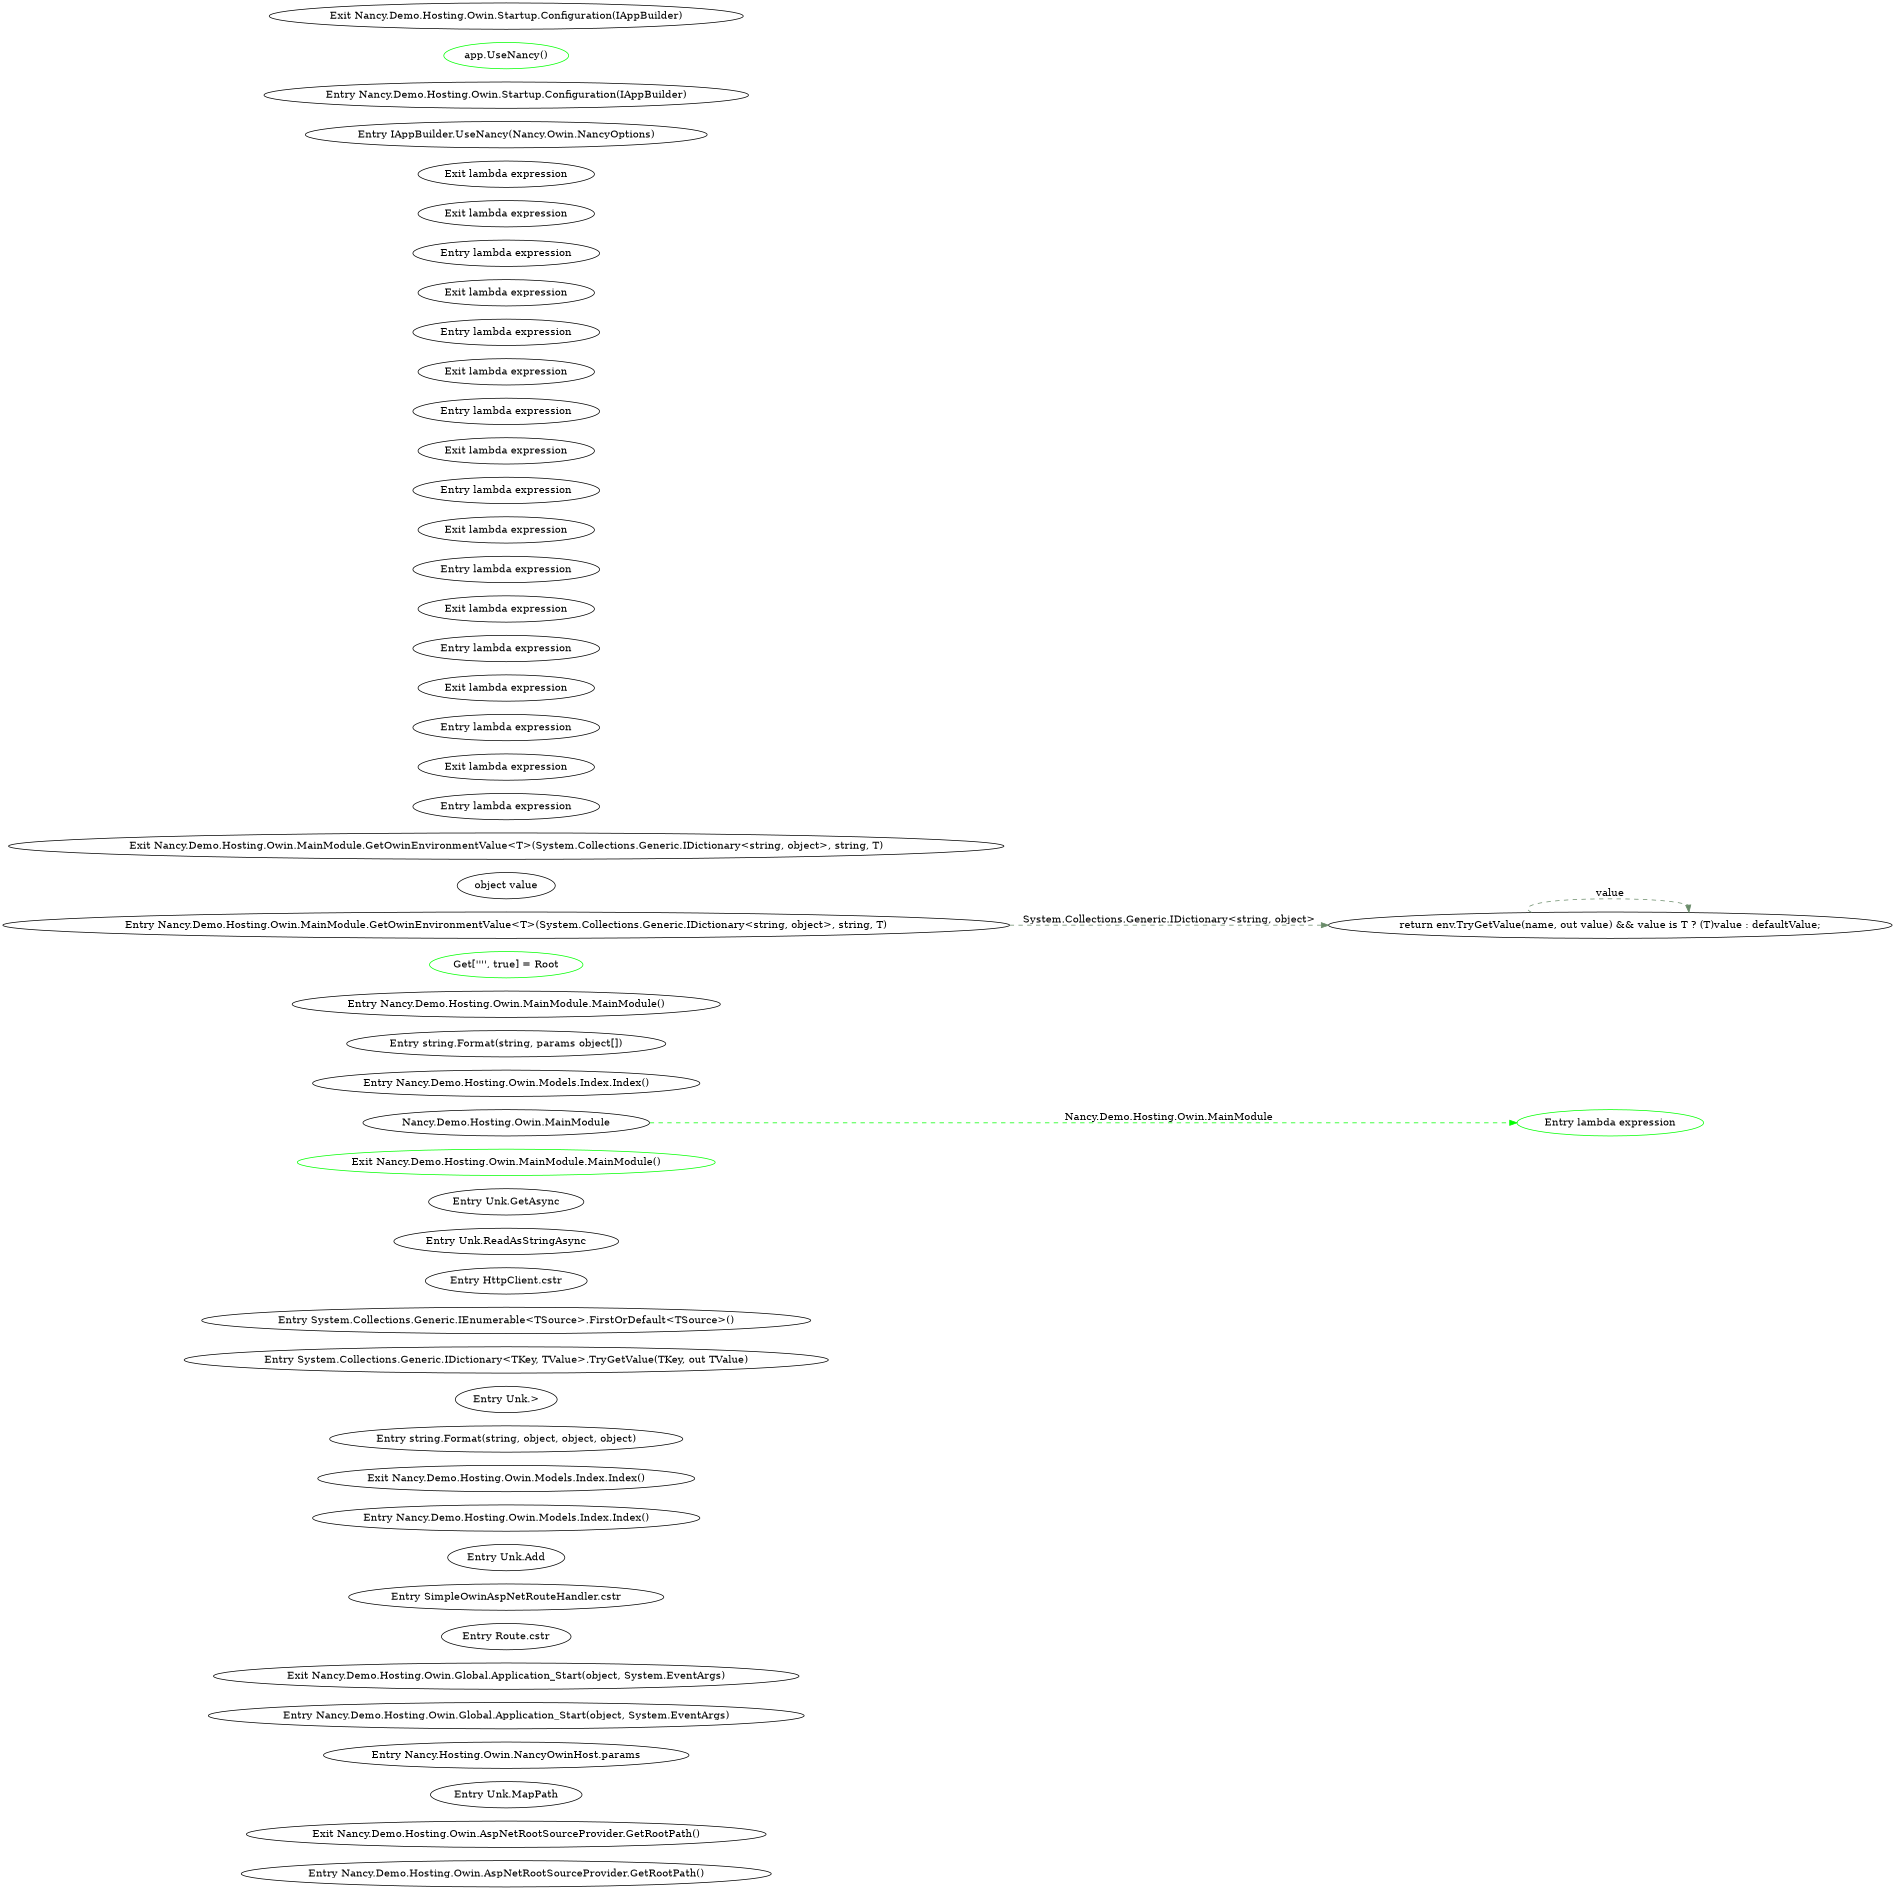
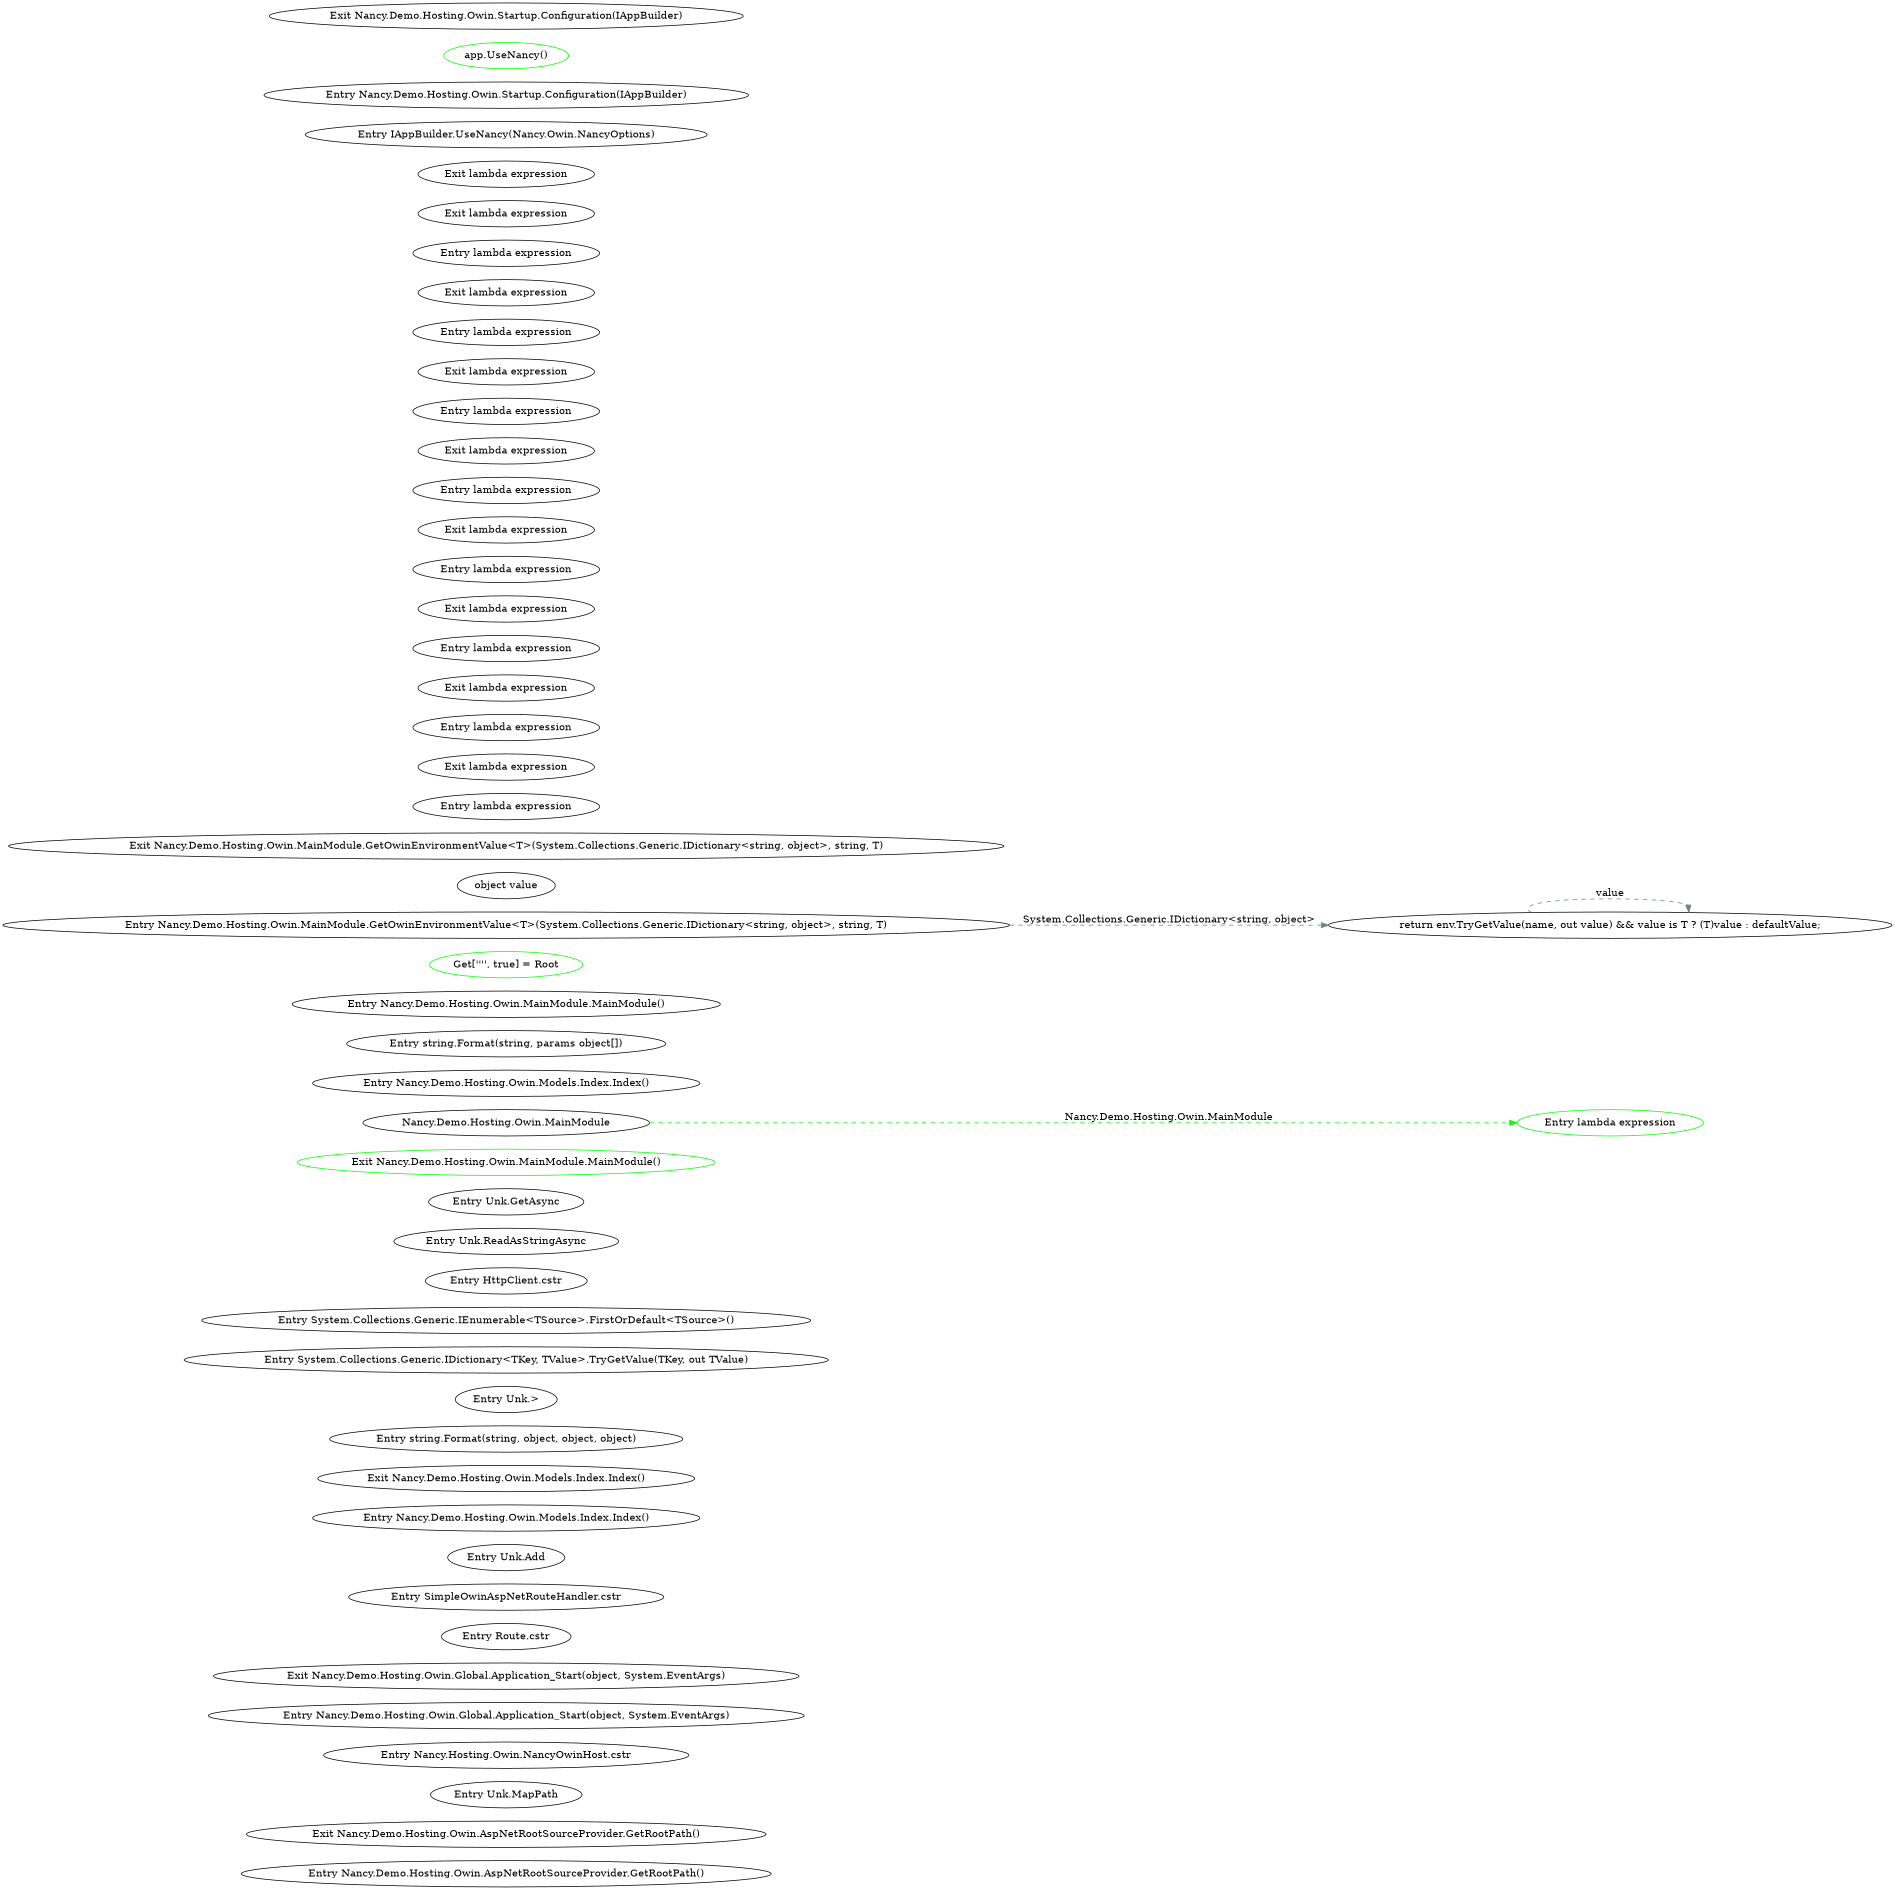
(506, 1755) -> (506, 1755)
